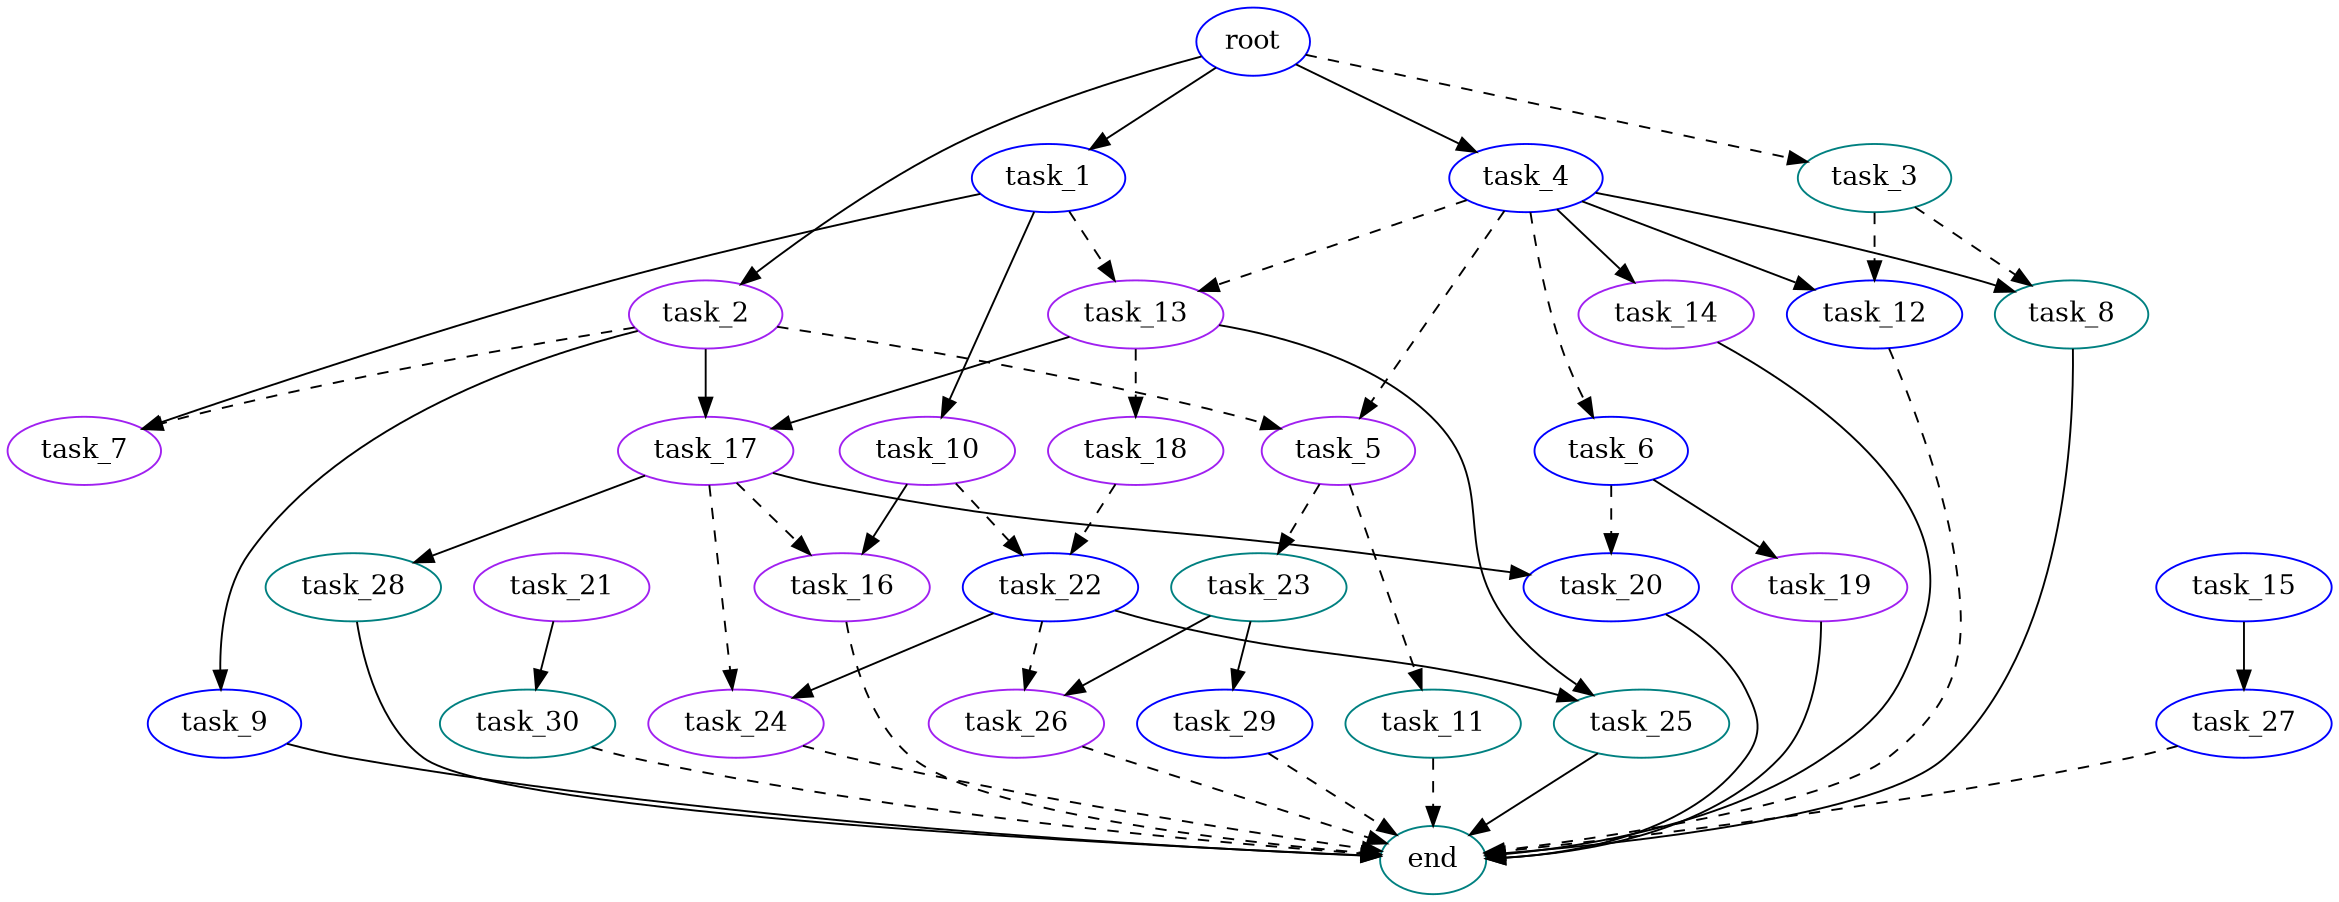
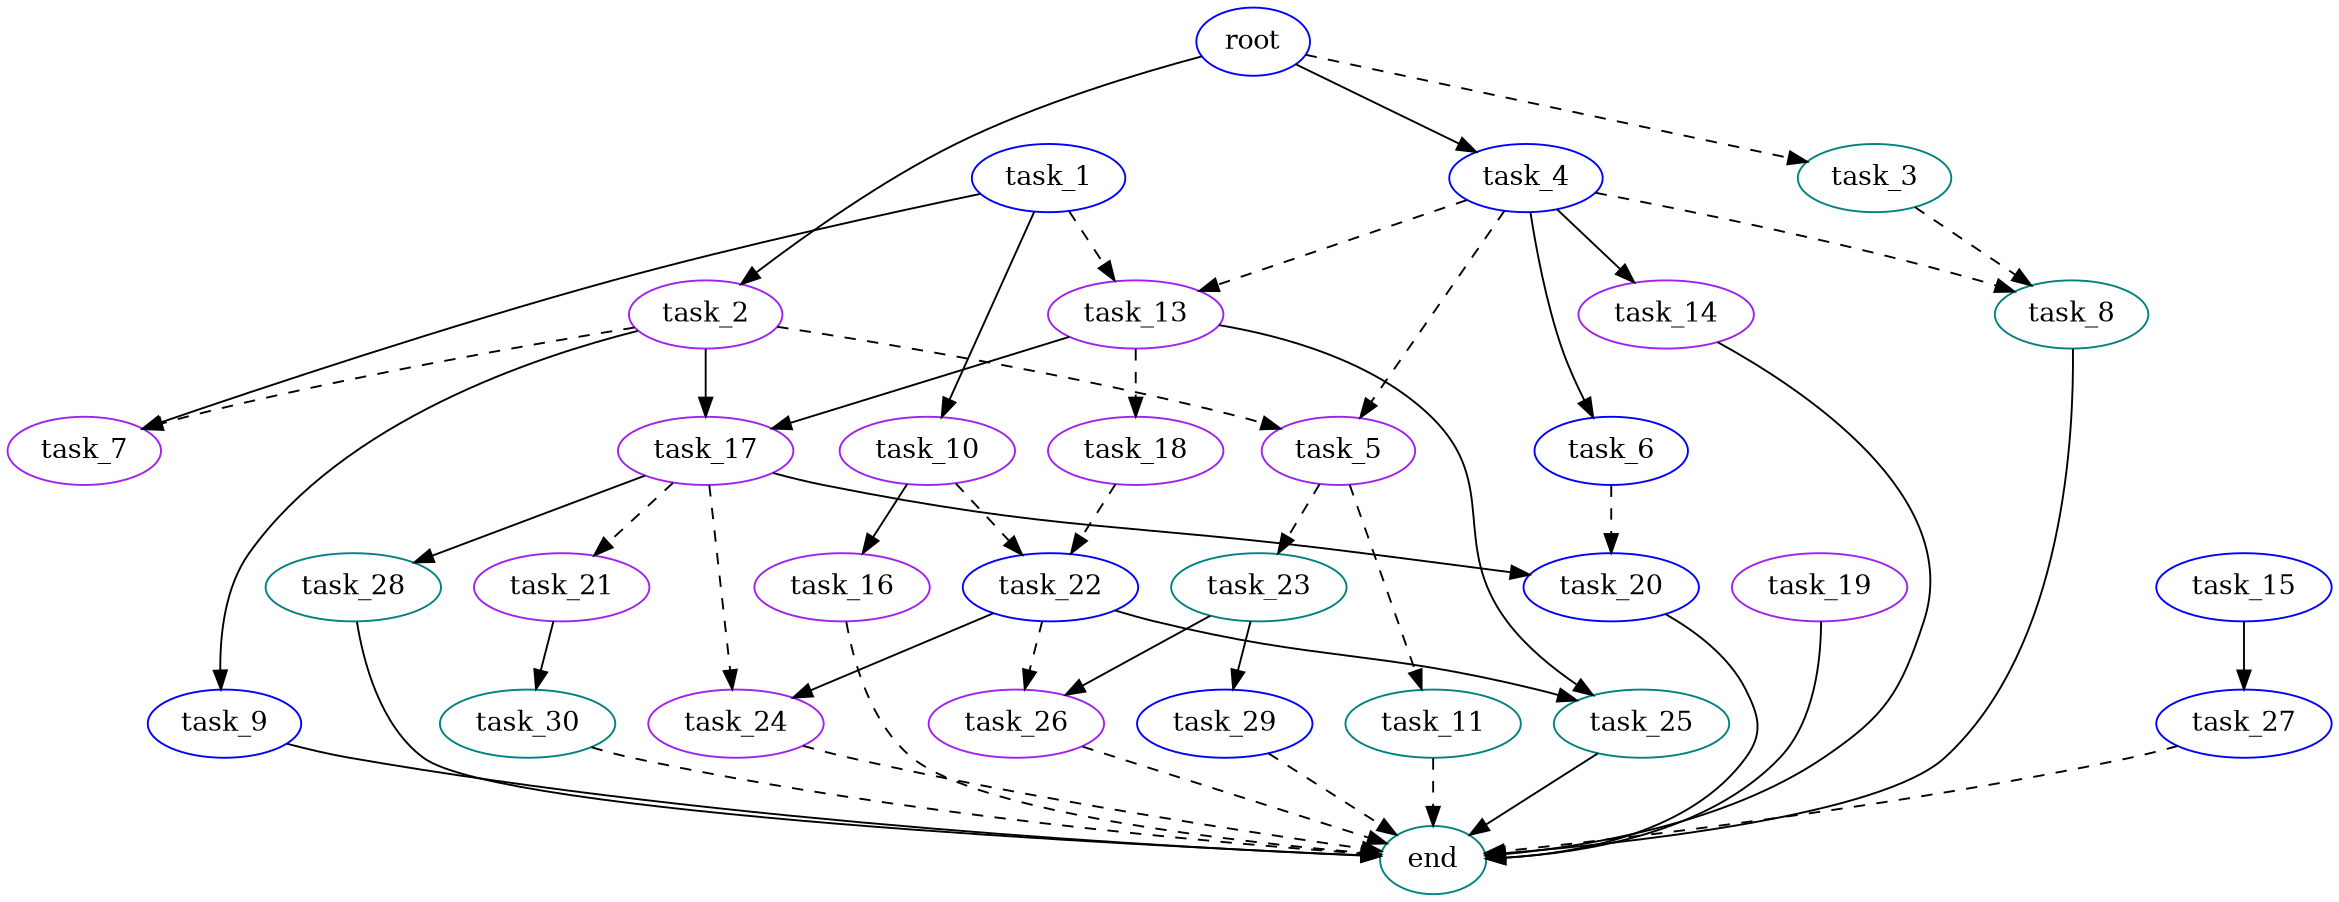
(1161, 103) -> none
(1797, 235) -> (1797, 235)
(1550, 308) -> (1550, 308)
(1875, 314) -> none
(767, 512) -> (641, 513)
(1707, 514) -> none
